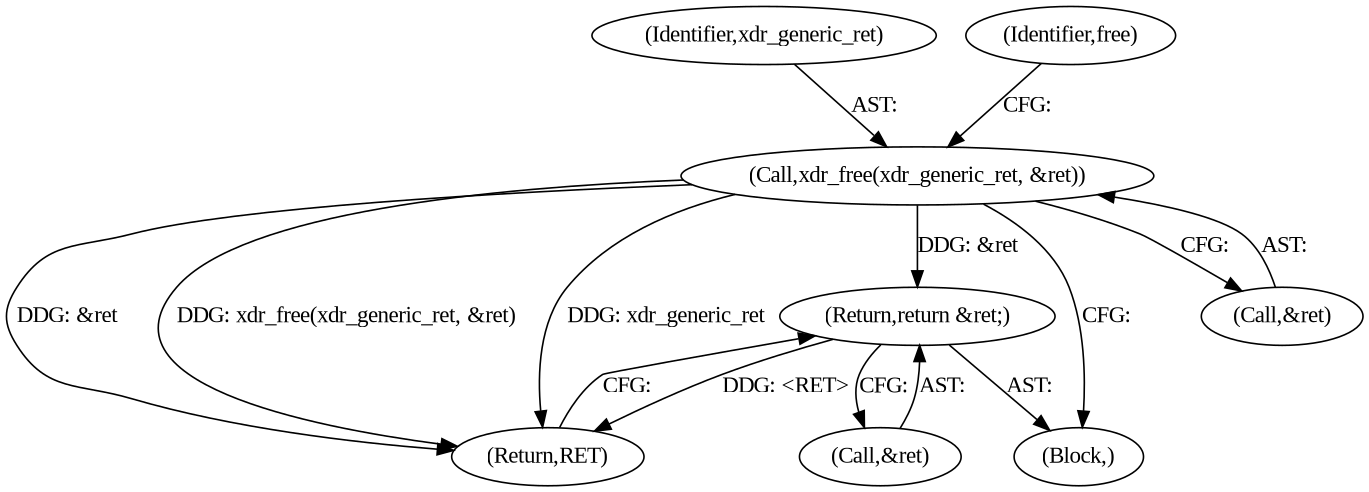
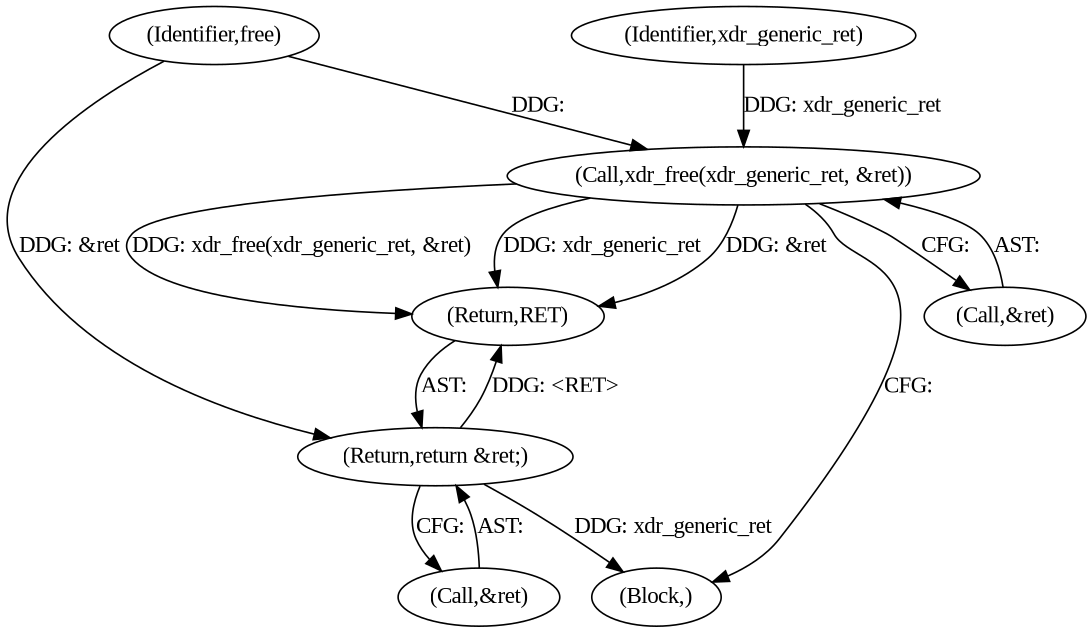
(878, 106) -> (843, 106)
(1030, 106) -> (541, 106)
(917, 238) -> (43, 290)
(630, 387) -> (447, 387)
(1033, 387) -> (673, 527)
